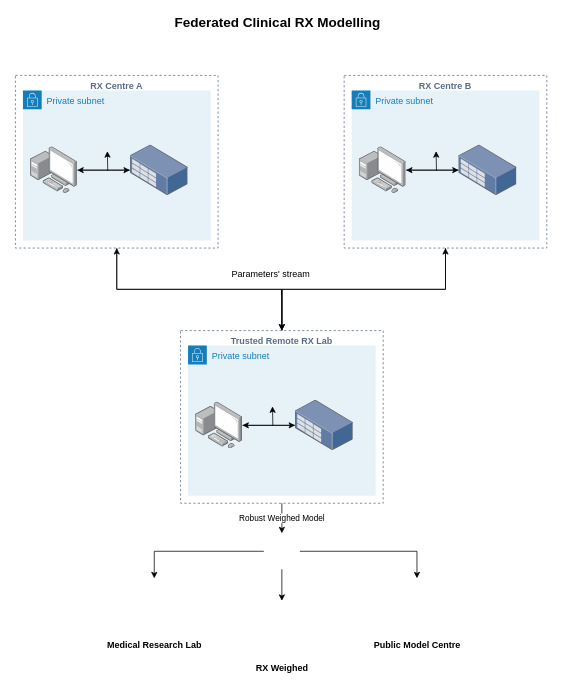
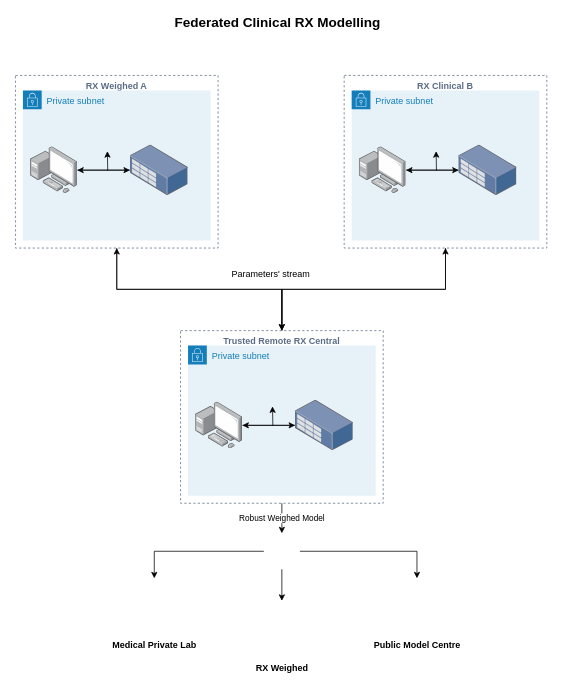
(116, 86) -> (116, 86)
(445, 86) -> (445, 86)
(281, 341) -> (281, 341)
(155, 645) -> (155, 645)
